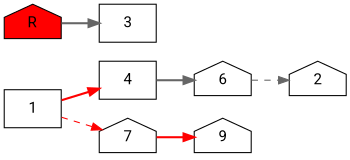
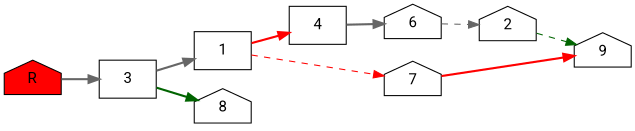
none -> (552, 37)
none -> (170, 66)
none -> (223, 108)
